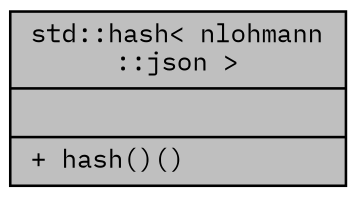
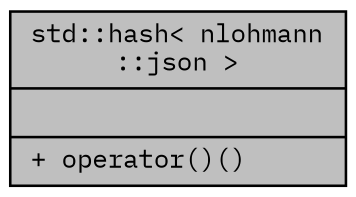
(109, 160) -> (140, 160)
